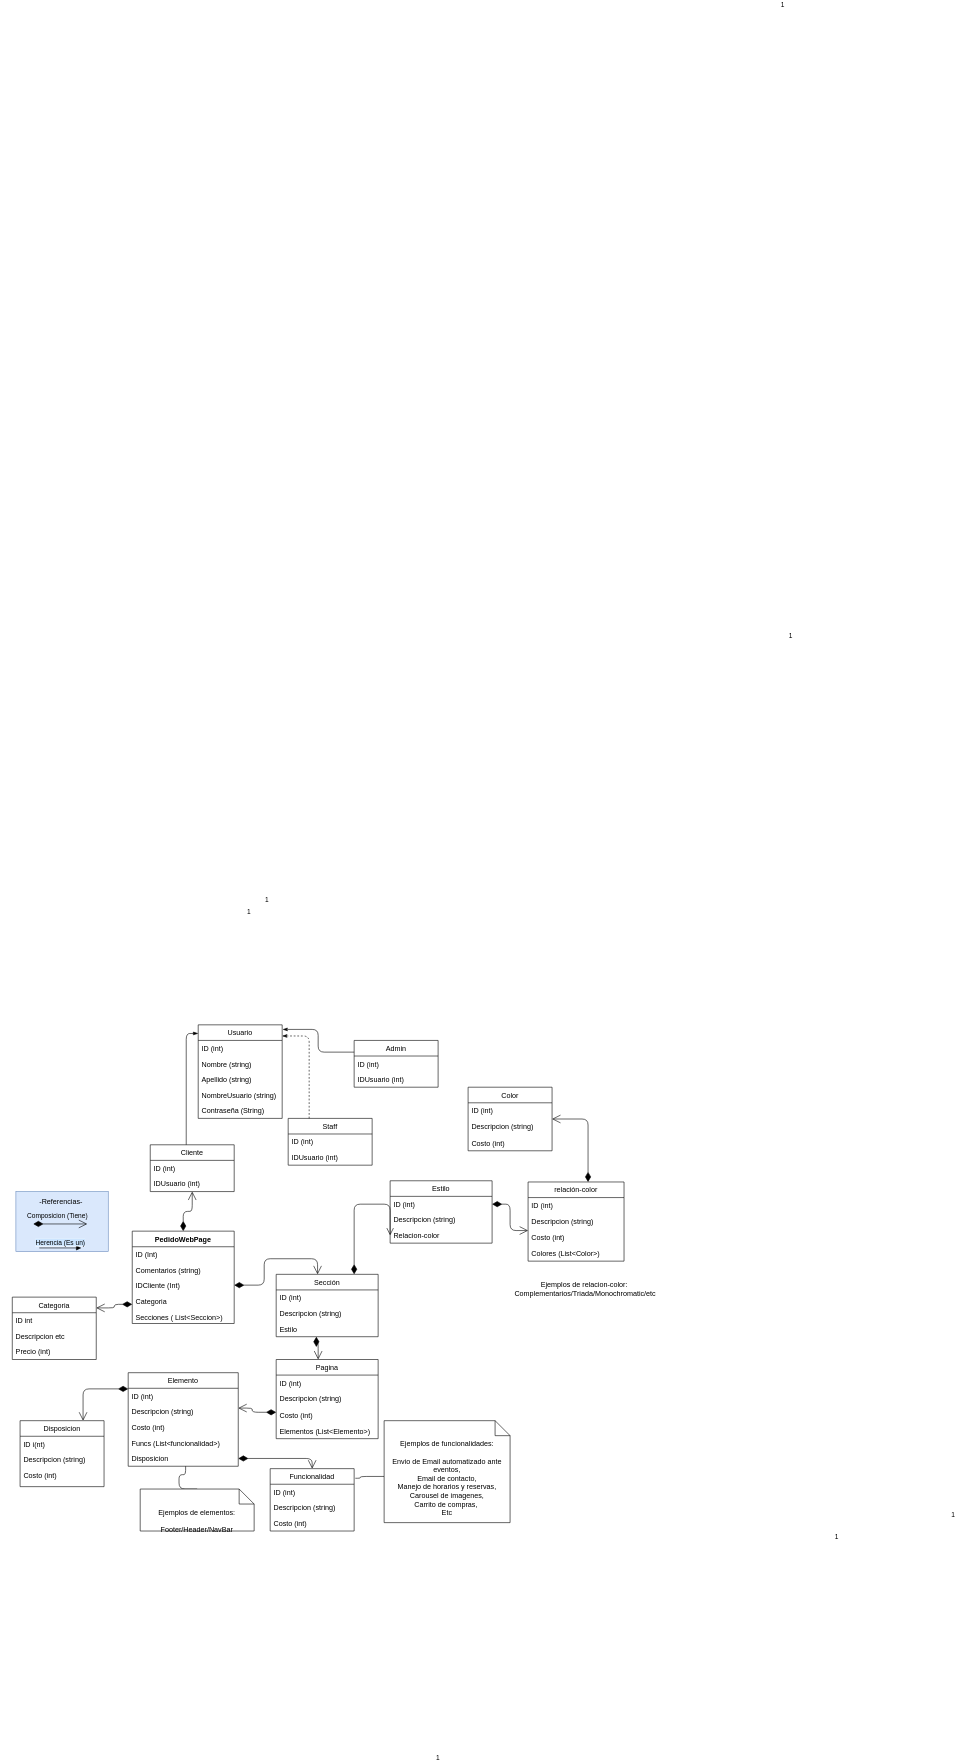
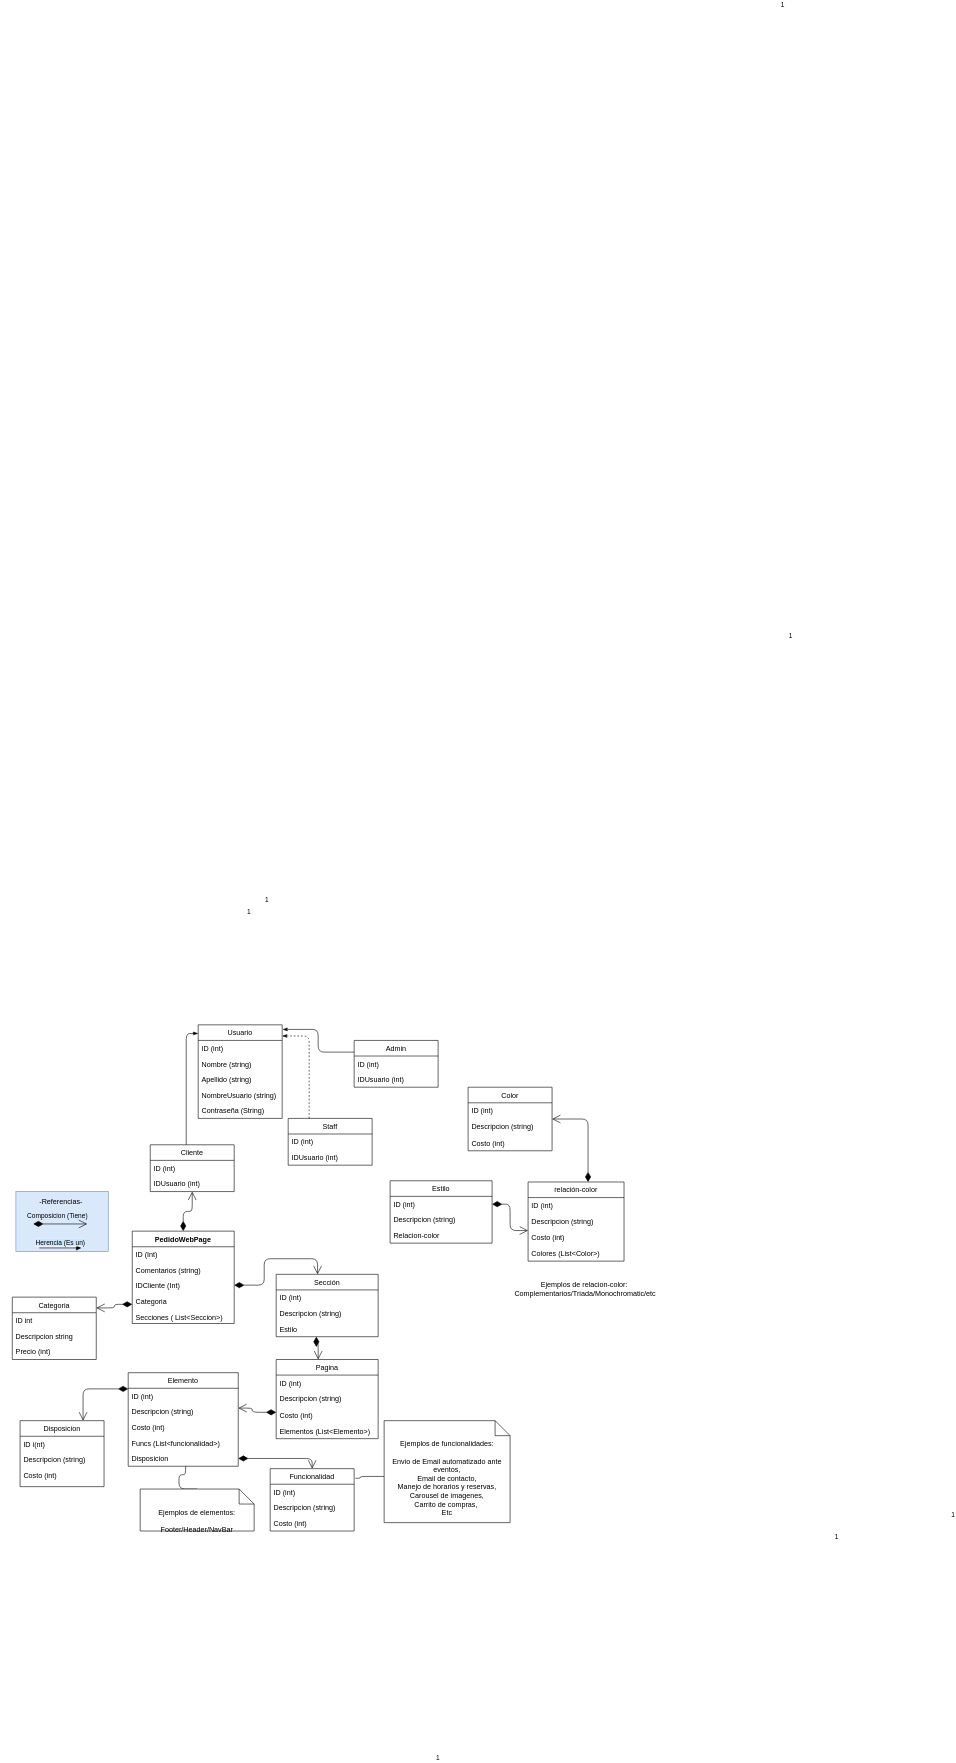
(356, 1206) -> none
(43, 1337) -> (48, 1337)
